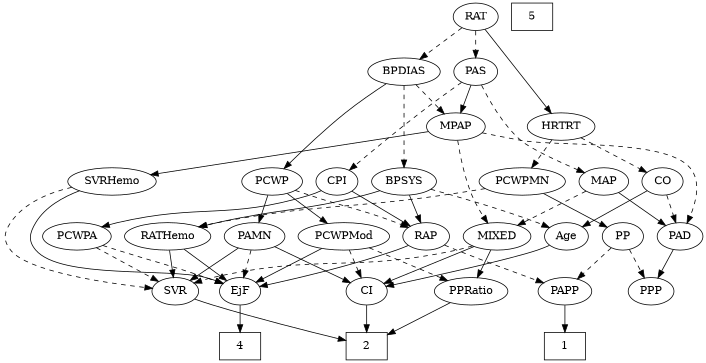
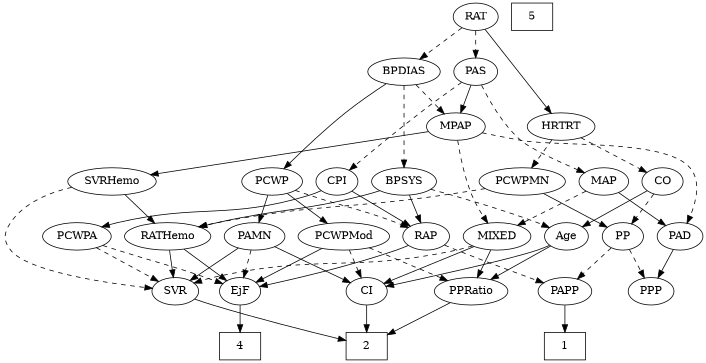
(670, 205) -> (645, 205)
none -> (524, 261)
(82, 268) -> (137, 206)
